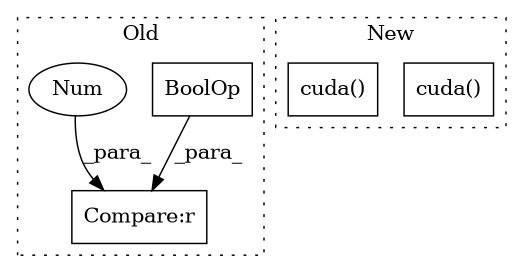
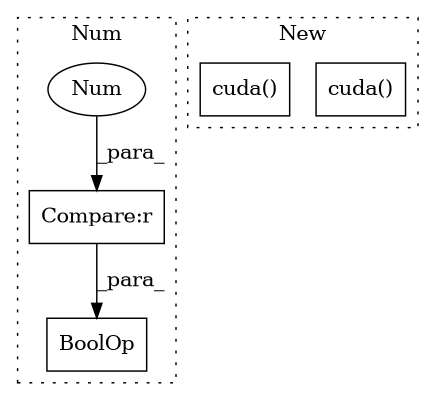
(141, 34) -> (97, 34)
(174, 146) -> (97, 274)
